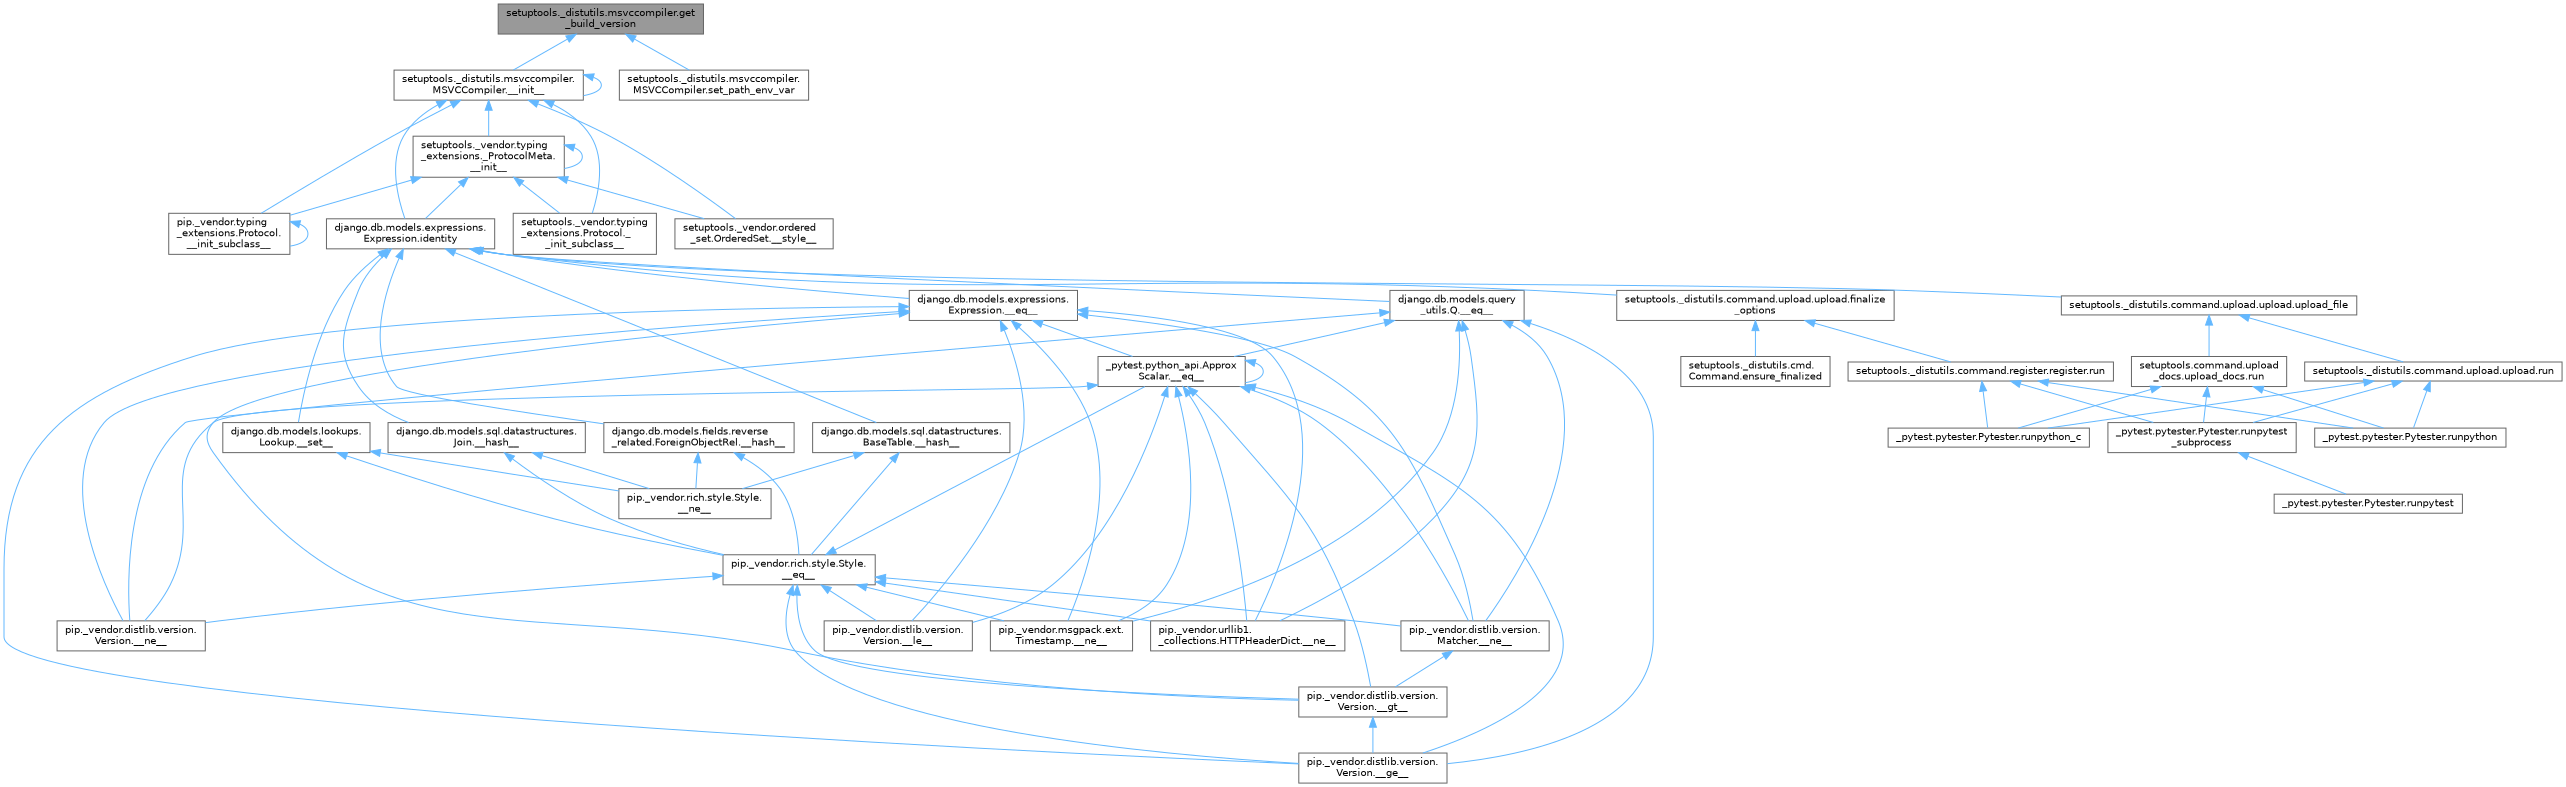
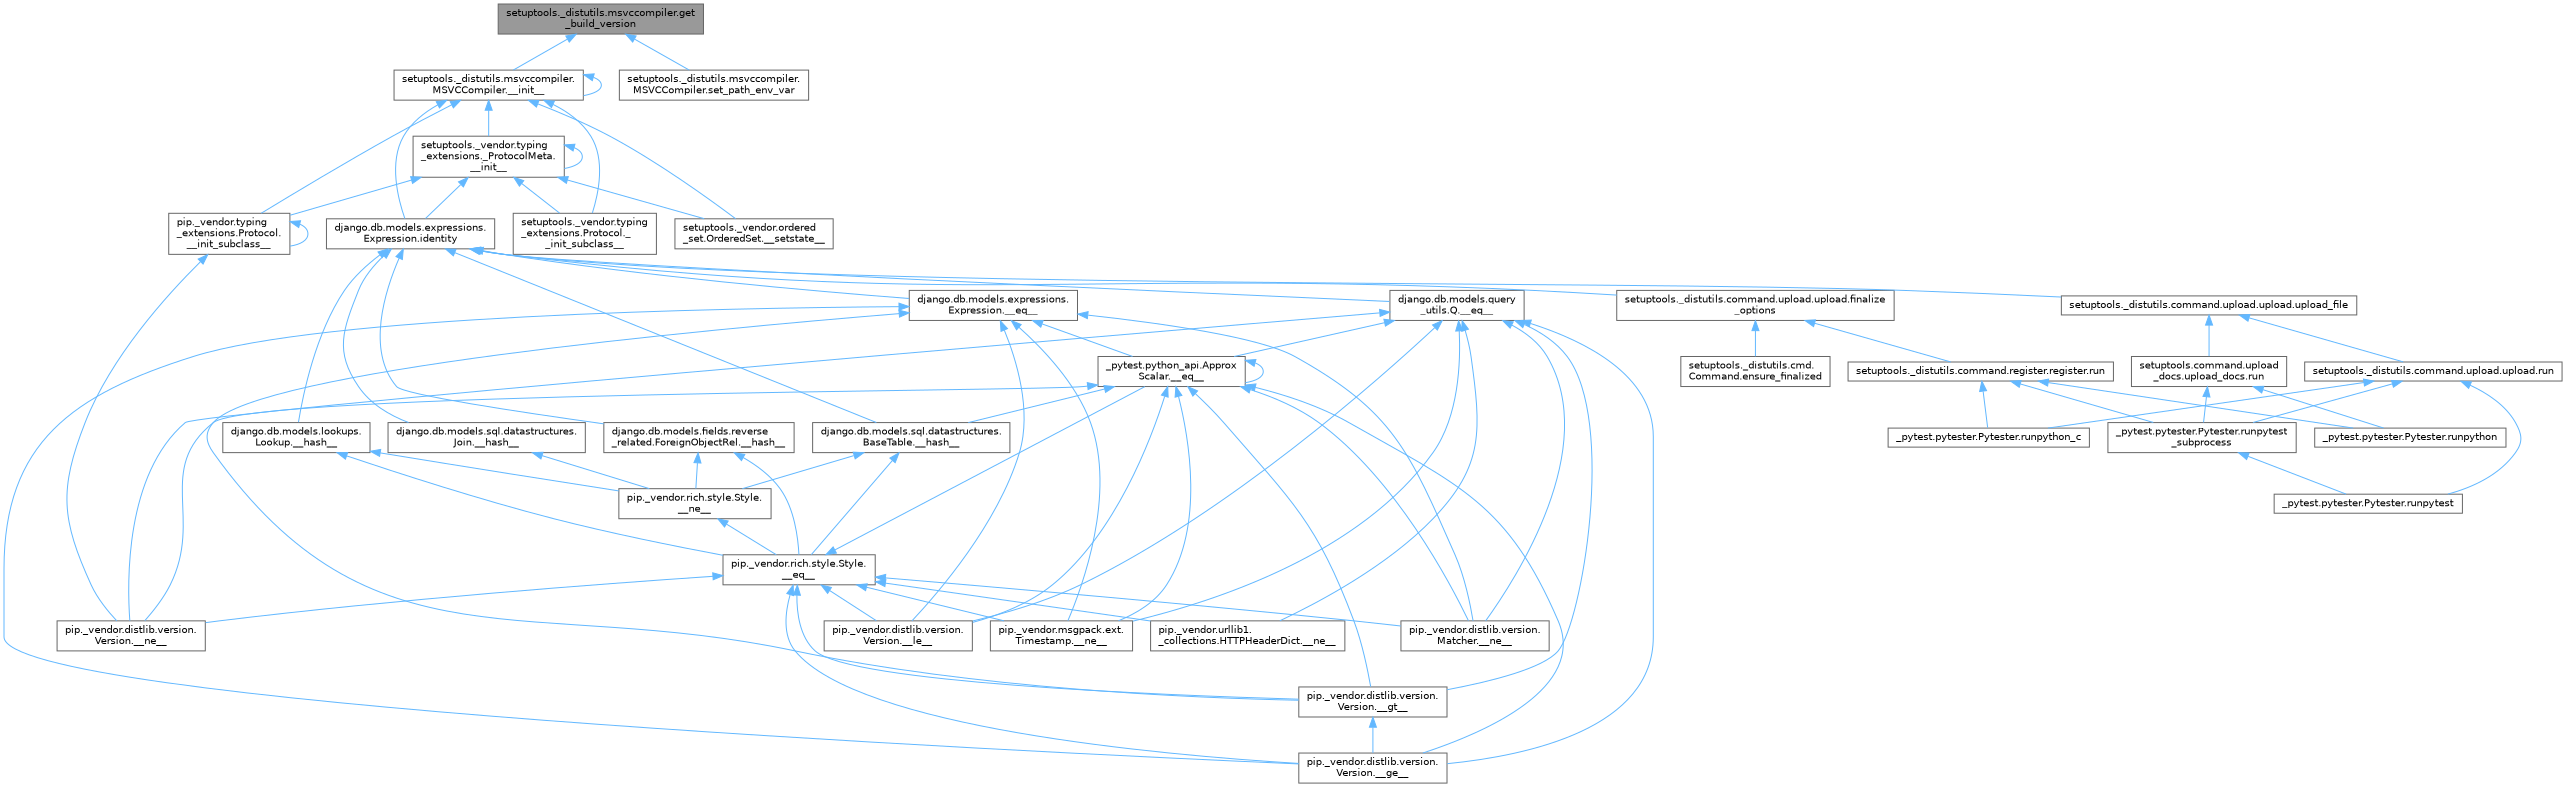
(754, 234) -> (754, 234)
(393, 355) -> (83, 429)
(1289, 383) -> none
(2420, 409) -> (2518, 448)
(2081, 410) -> none
(296, 438) -> (296, 438)
none -> (1220, 501)
(1229, 505) -> (1036, 406)
(612, 520) -> (751, 539)
(1420, 672) -> (1588, 536)
